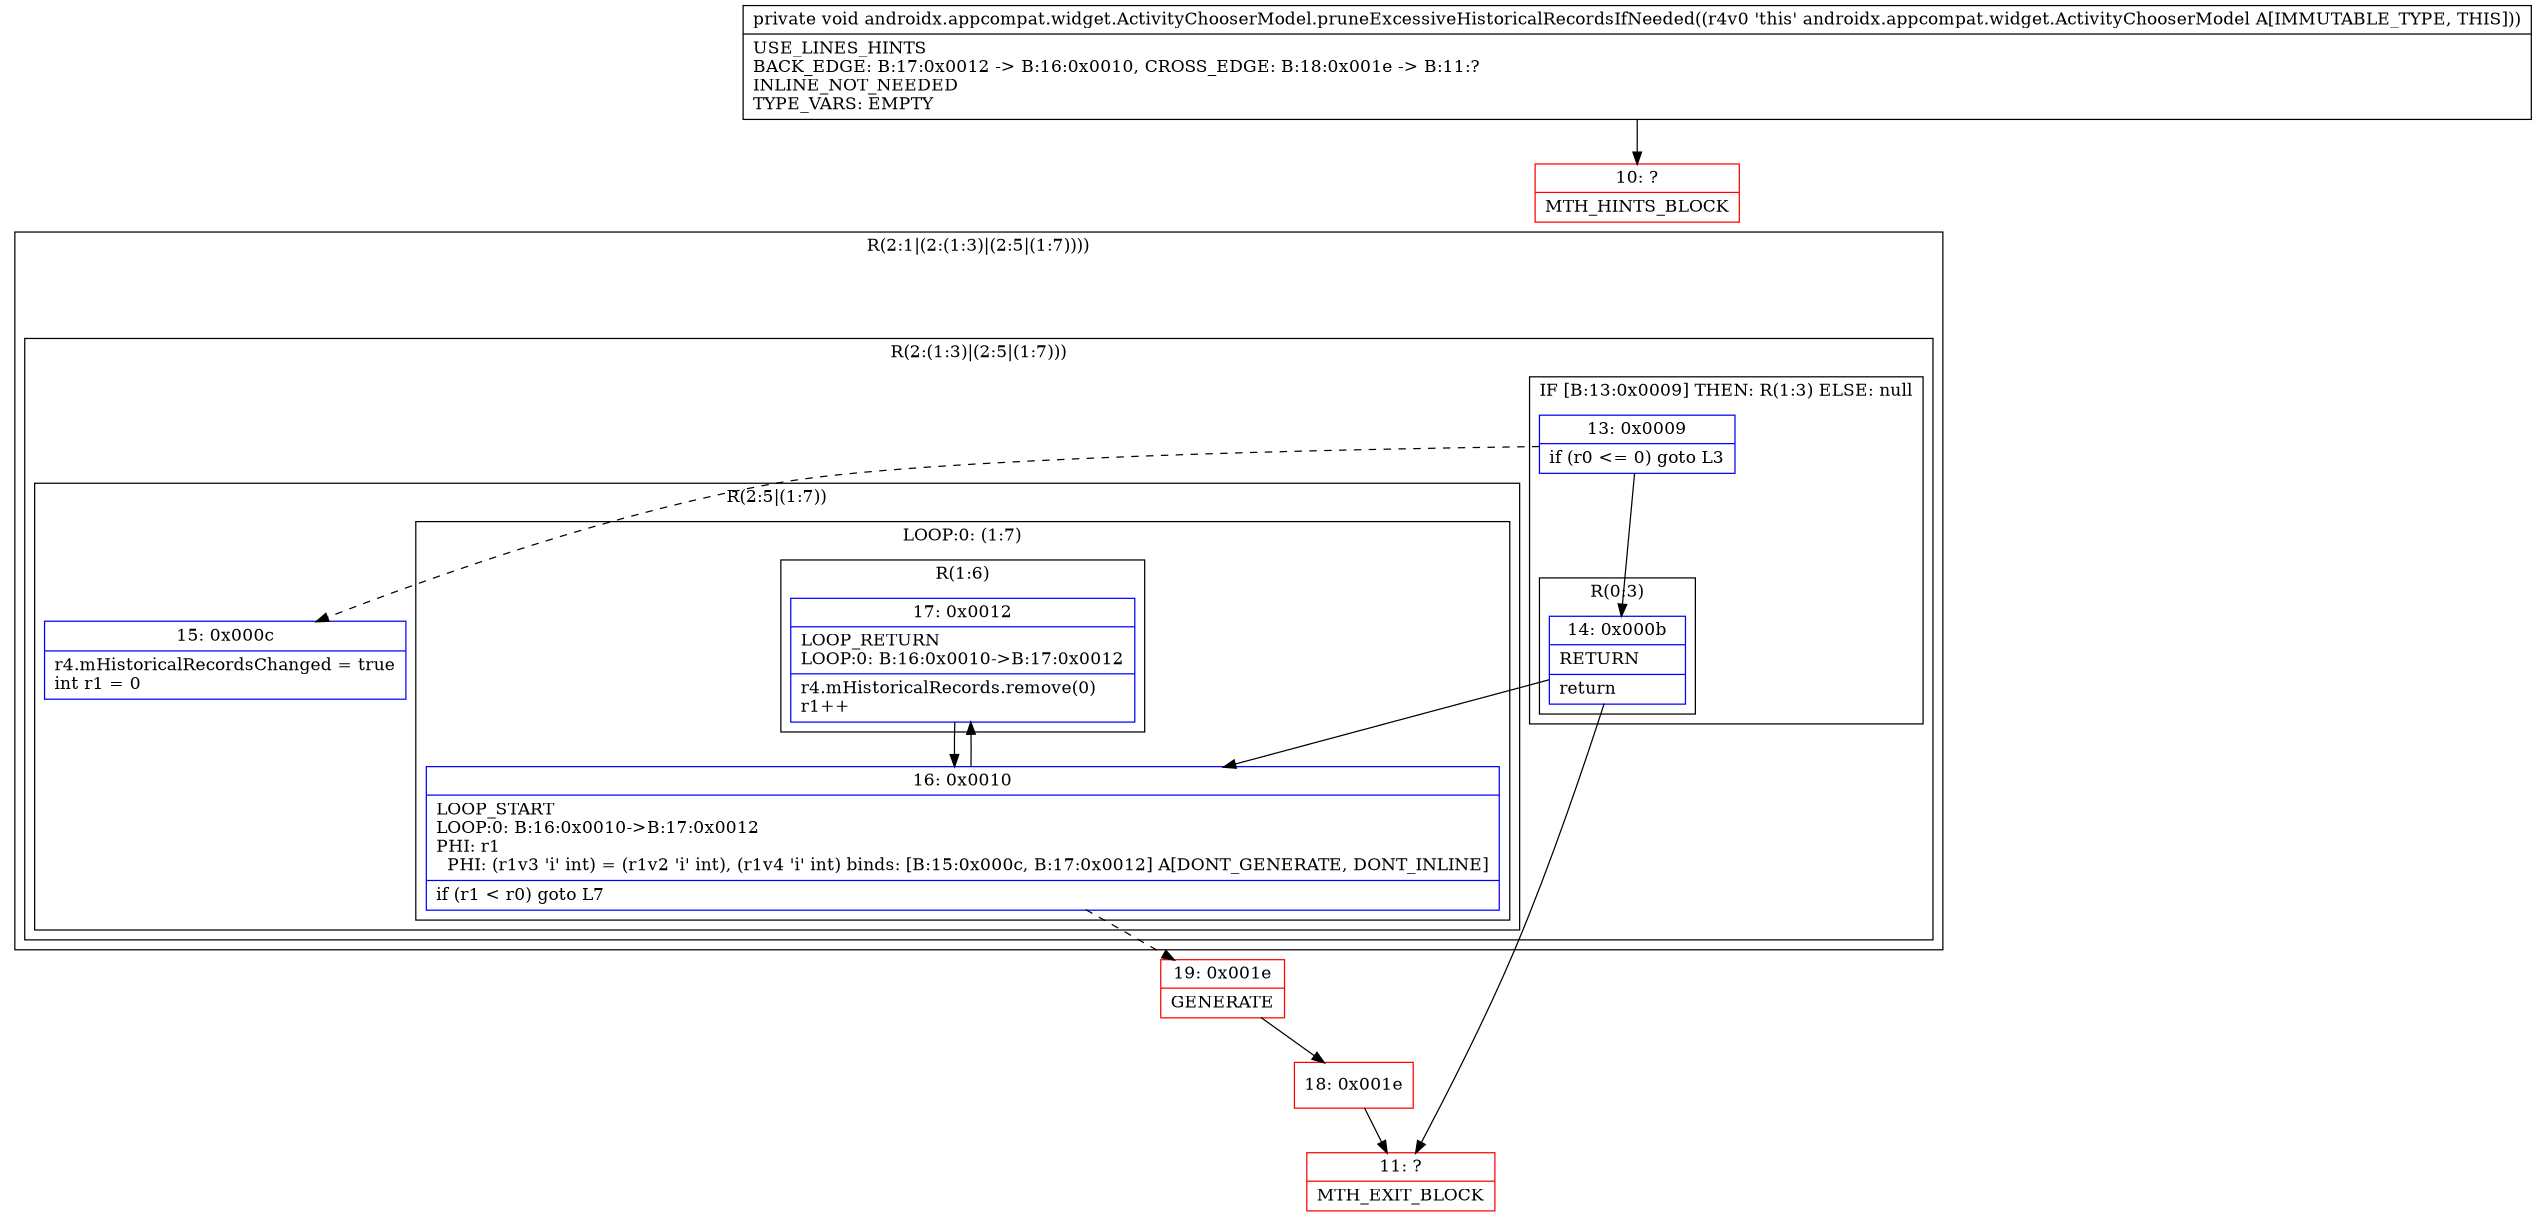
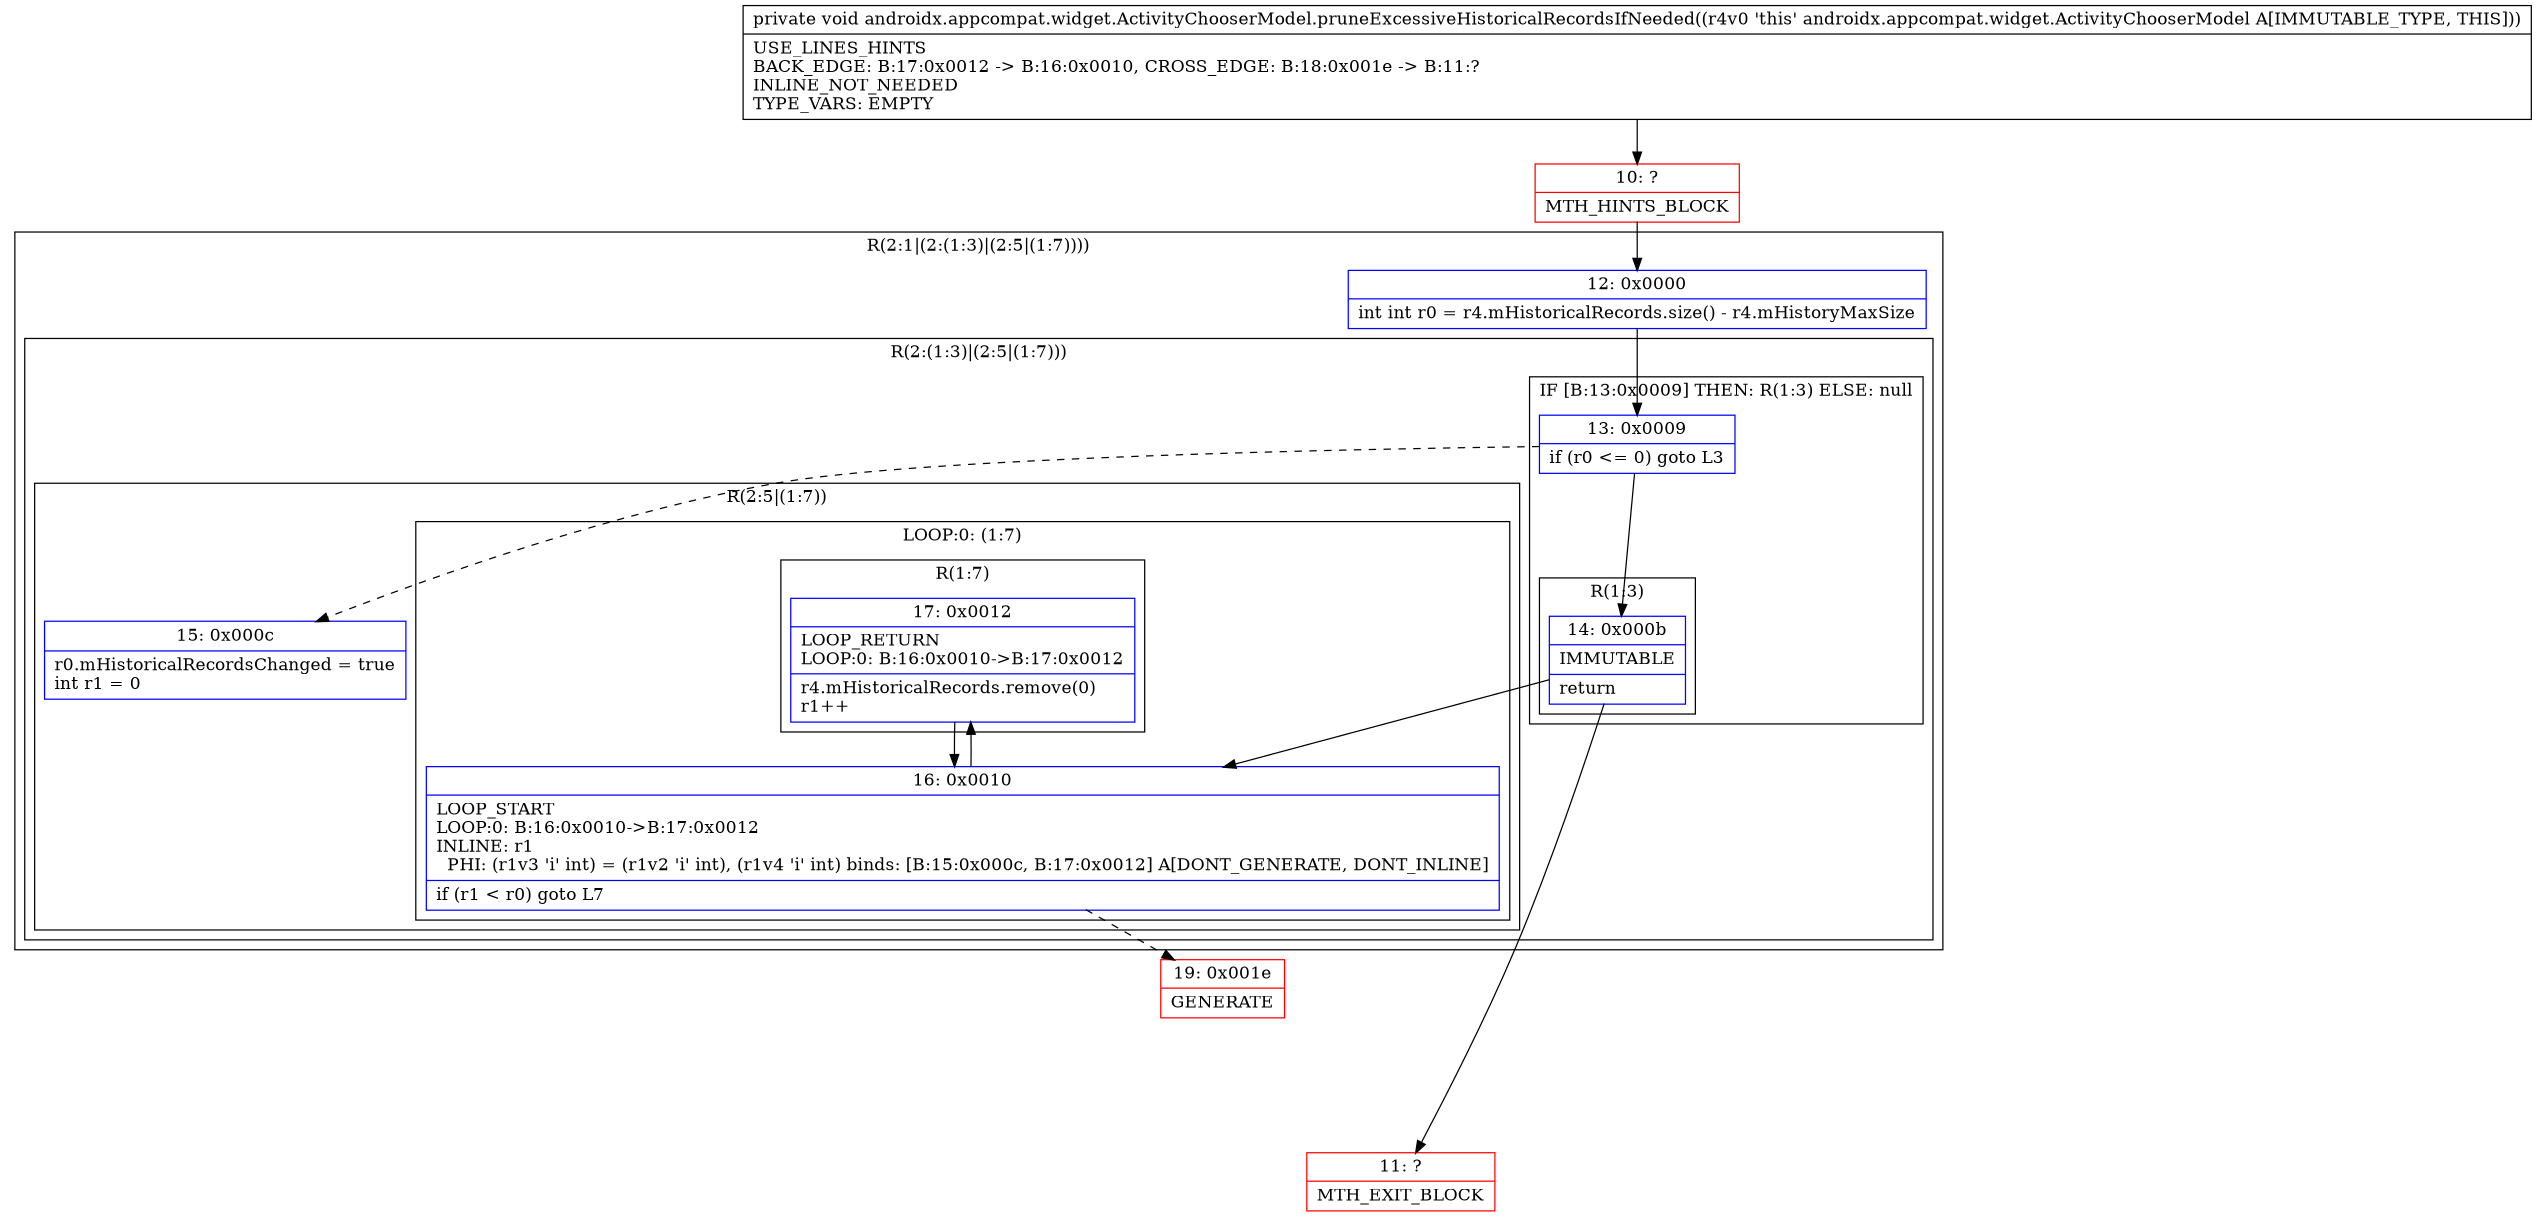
none -> (1637, 299)
(963, 574) -> (963, 574)
(1617, 592) -> (1617, 592)
(1599, 659) -> (1617, 659)
(225, 665) -> (225, 665)
(471, 846) -> (488, 846)
(1354, 1085) -> none
